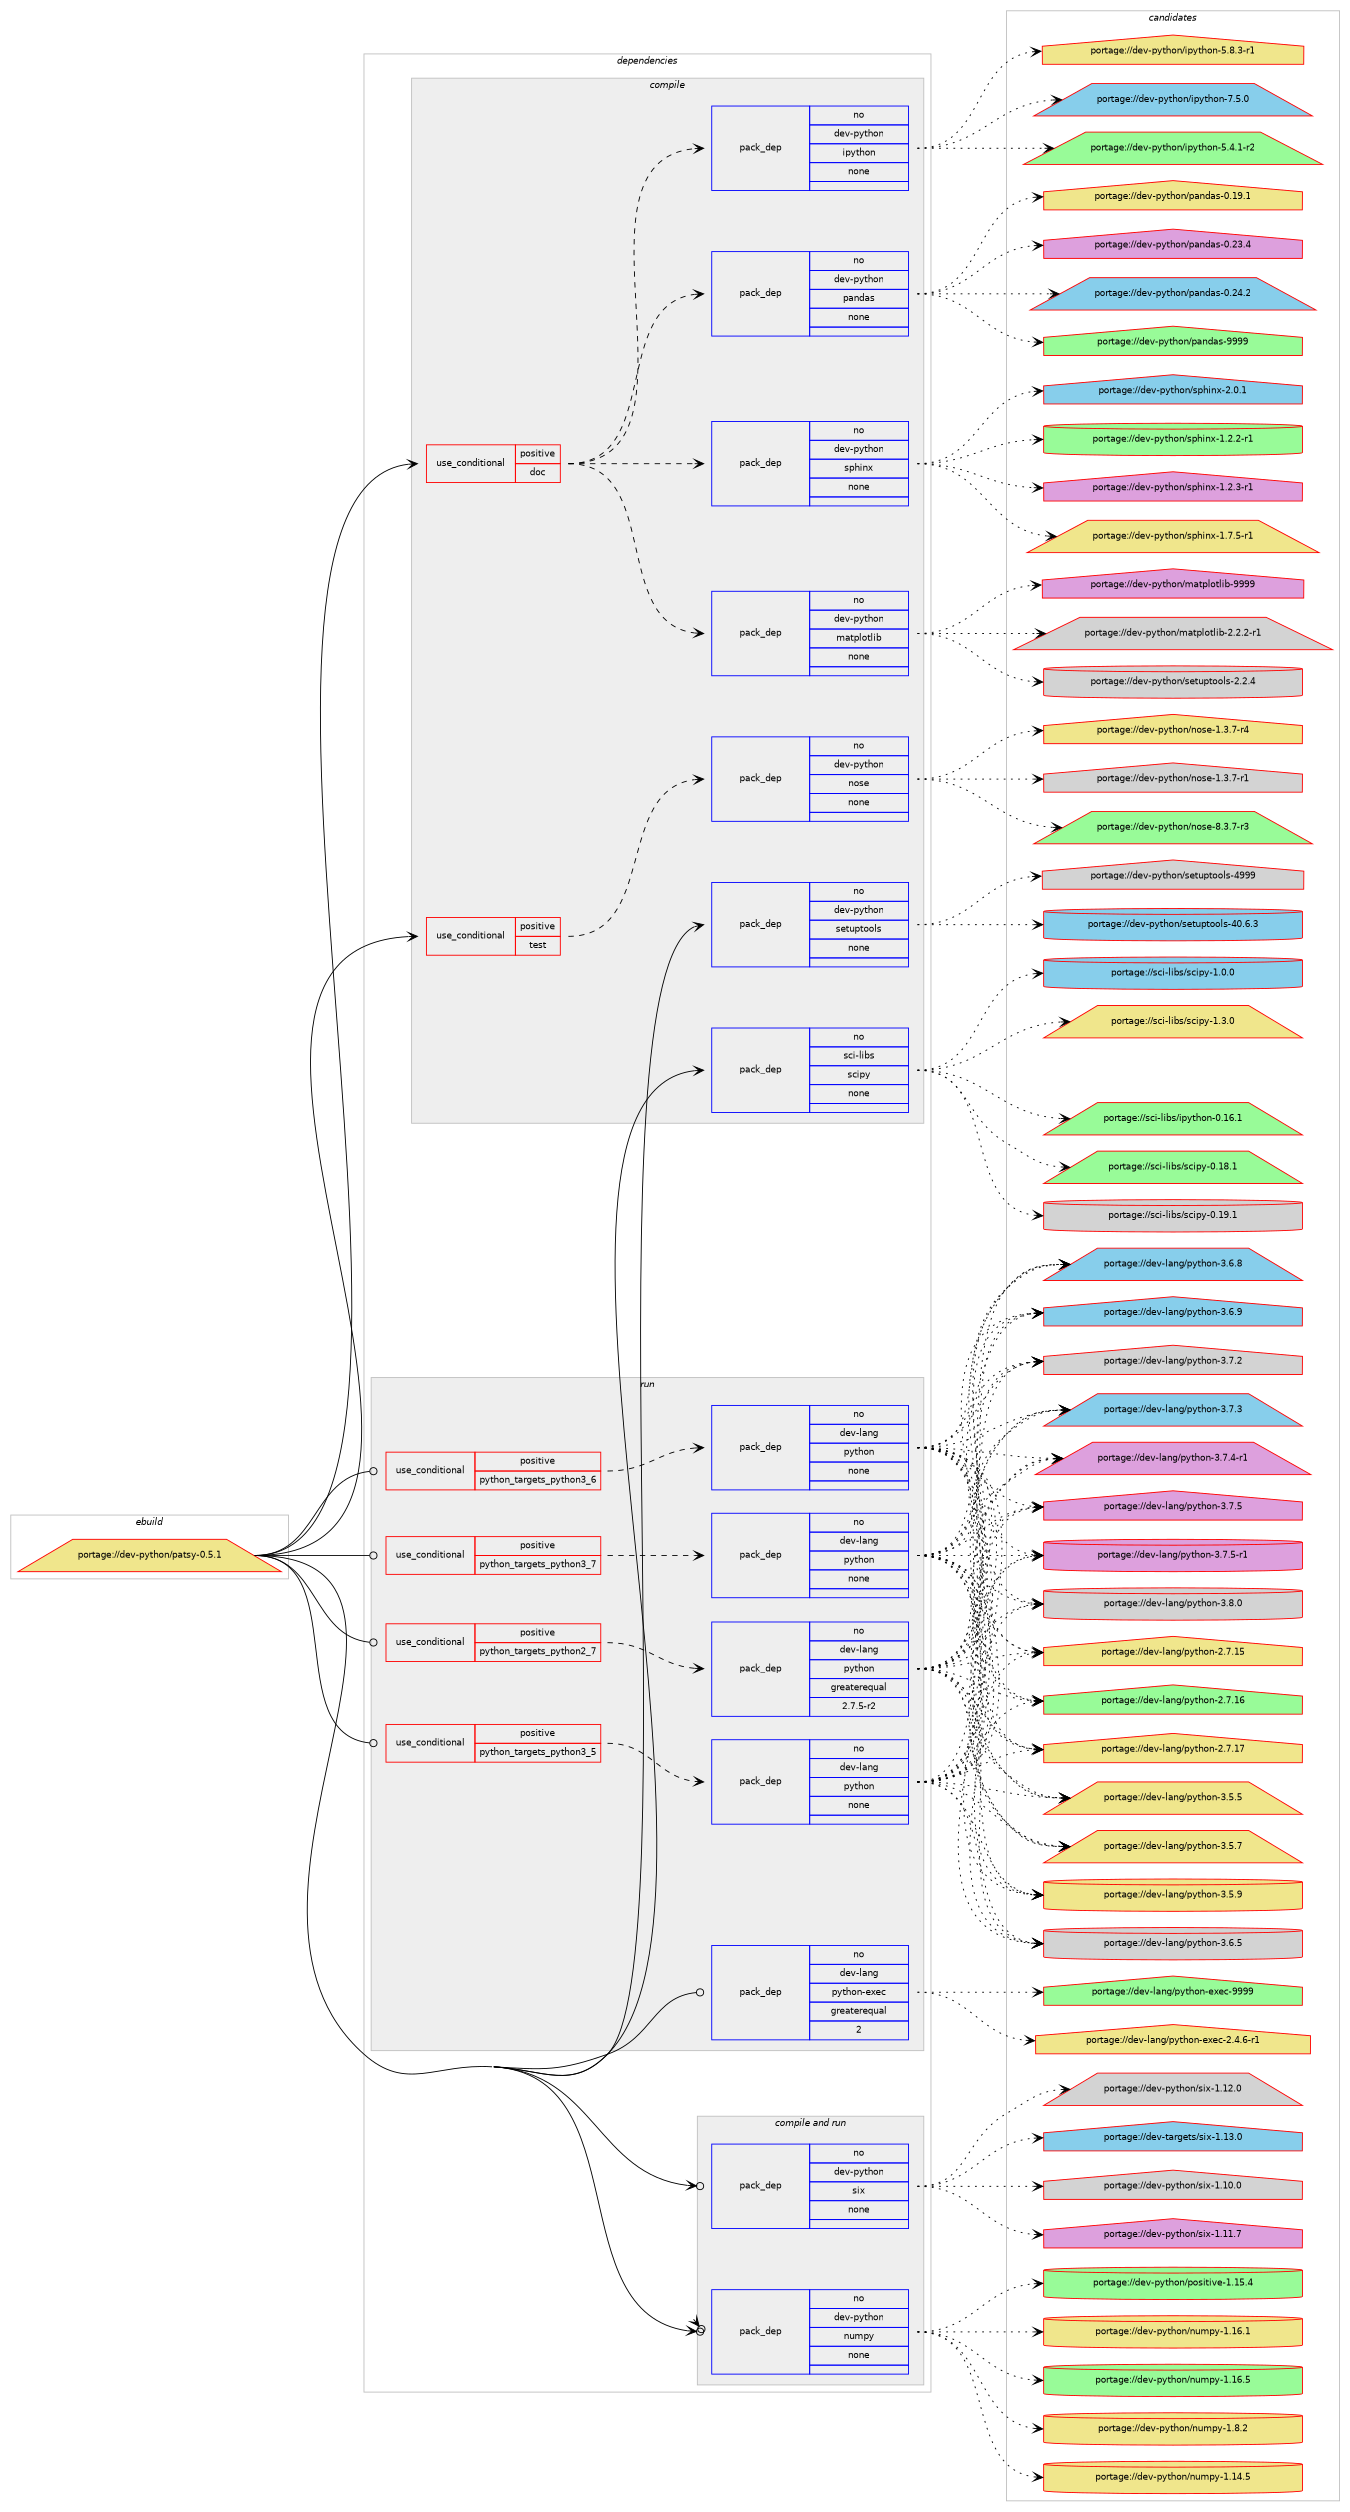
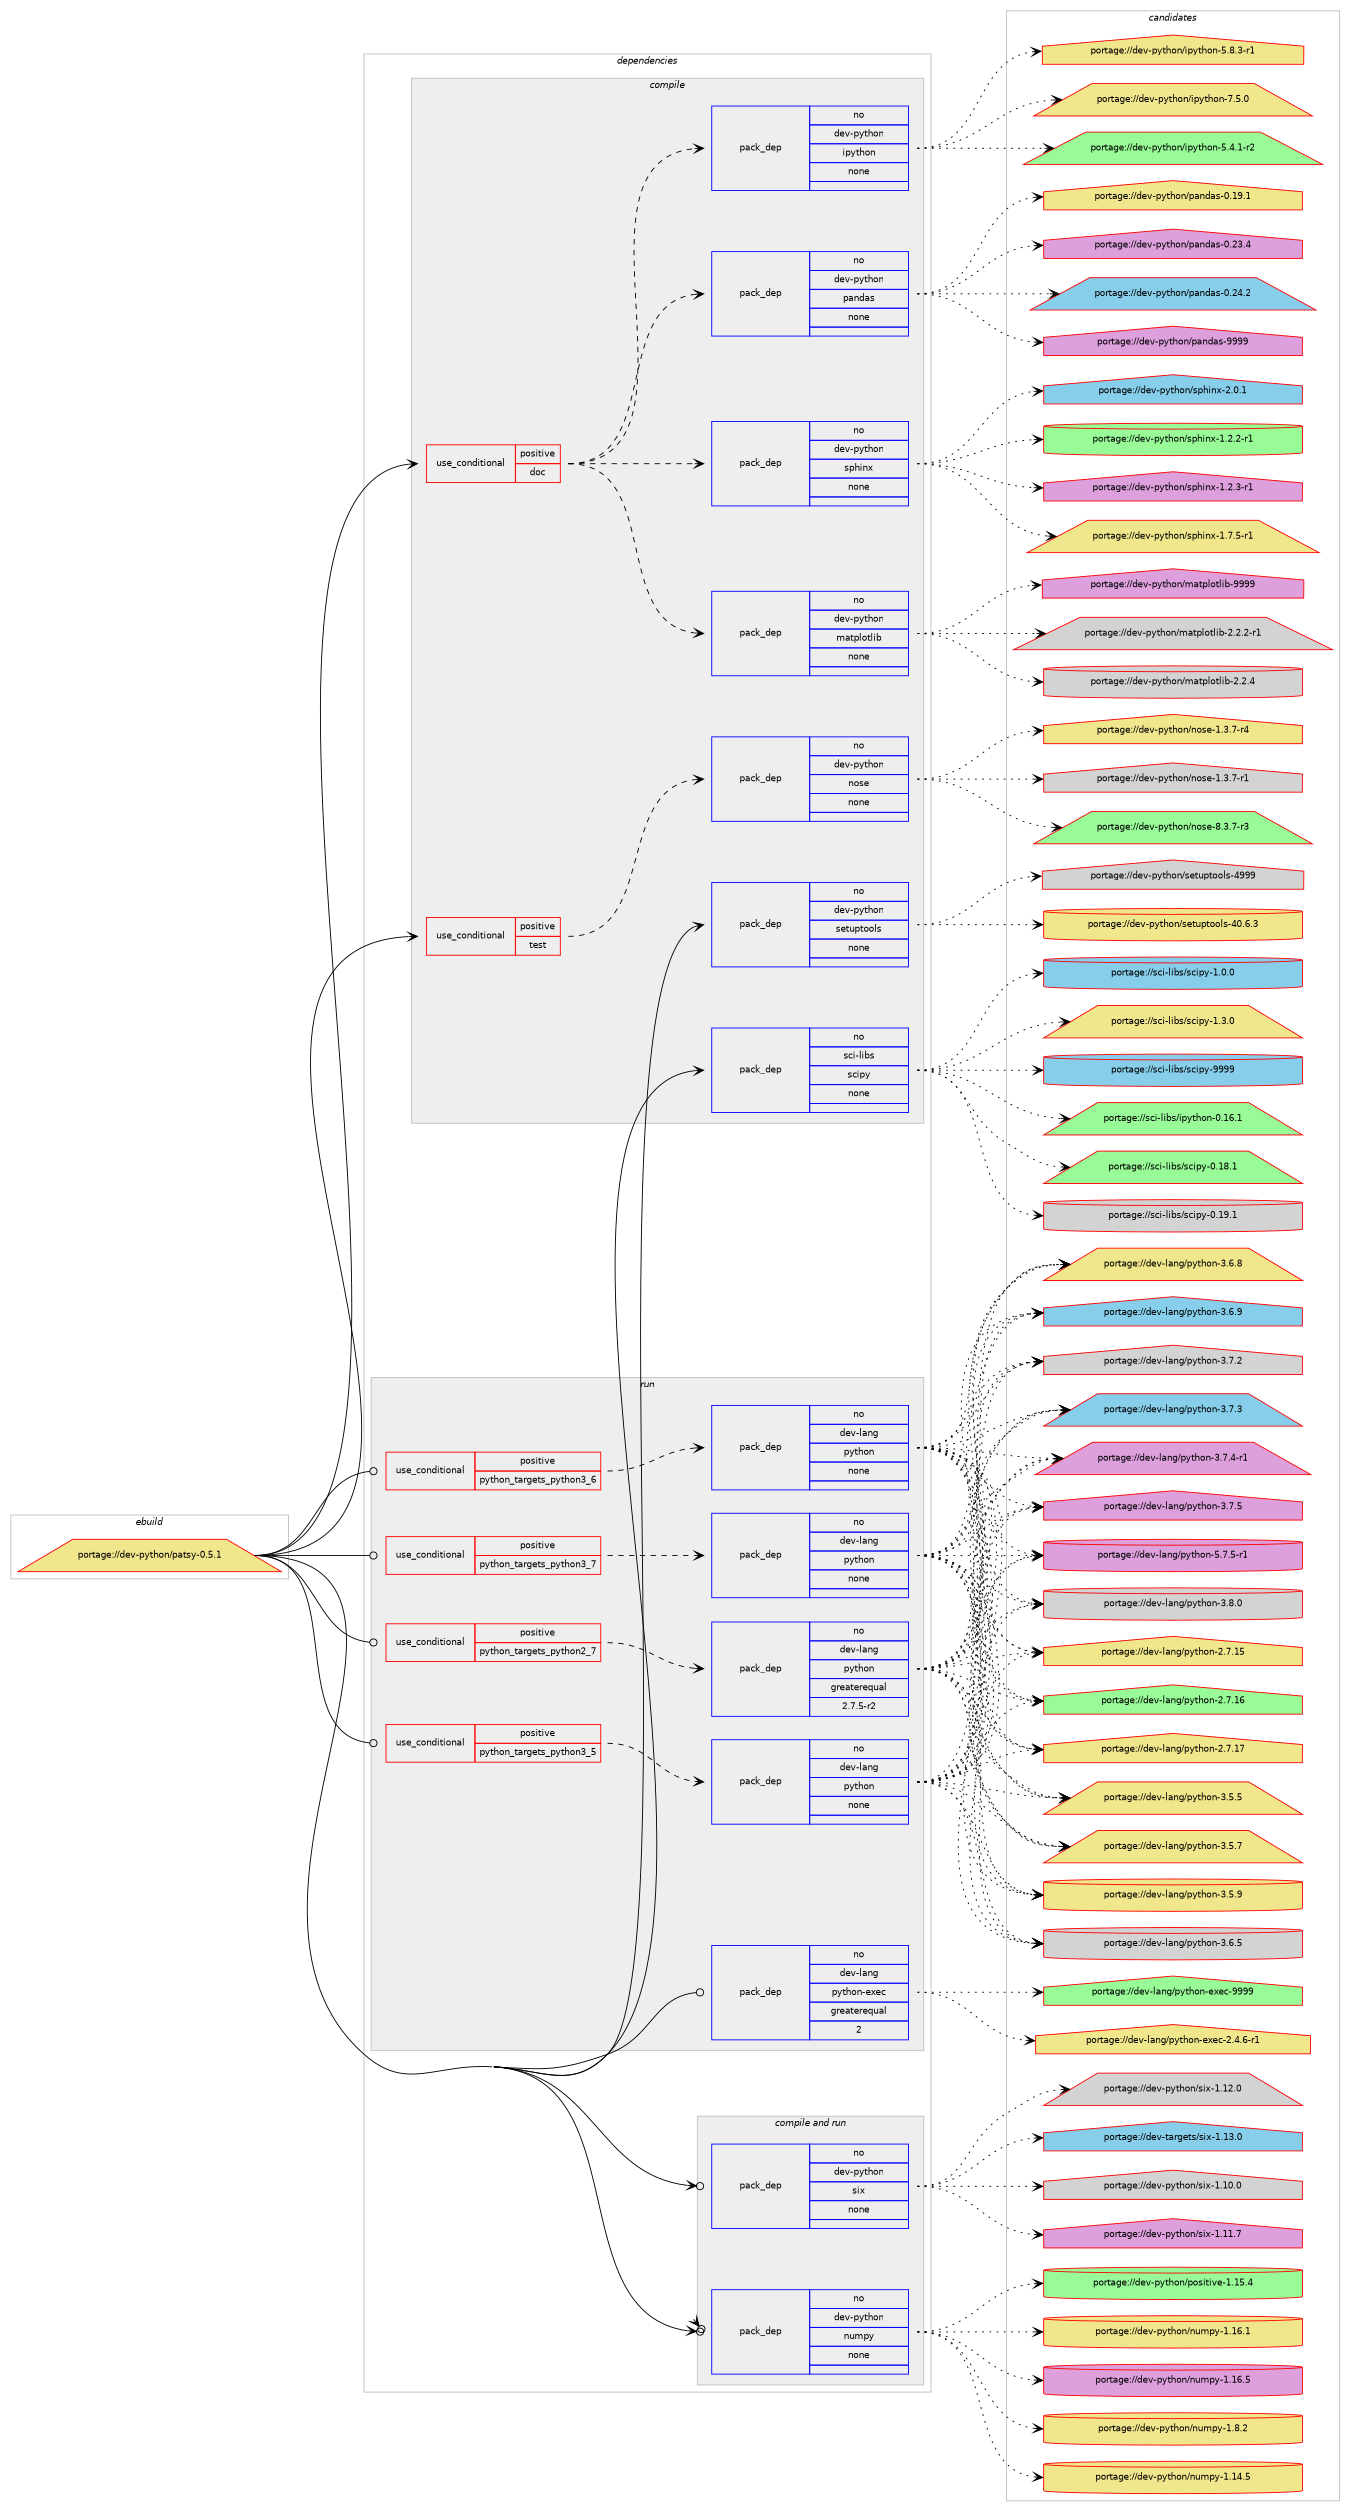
(1173, 100) -> (1173, 100)
(1173, 342) -> (1173, 342)
(1173, 682) -> (1173, 682)
(1173, 925) -> (1173, 925)
none -> (1173, 1070)
(1173, 1264) -> (1173, 1264)
(1173, 1555) -> (1173, 1555)
(1173, 2380) -> (1173, 2380)
